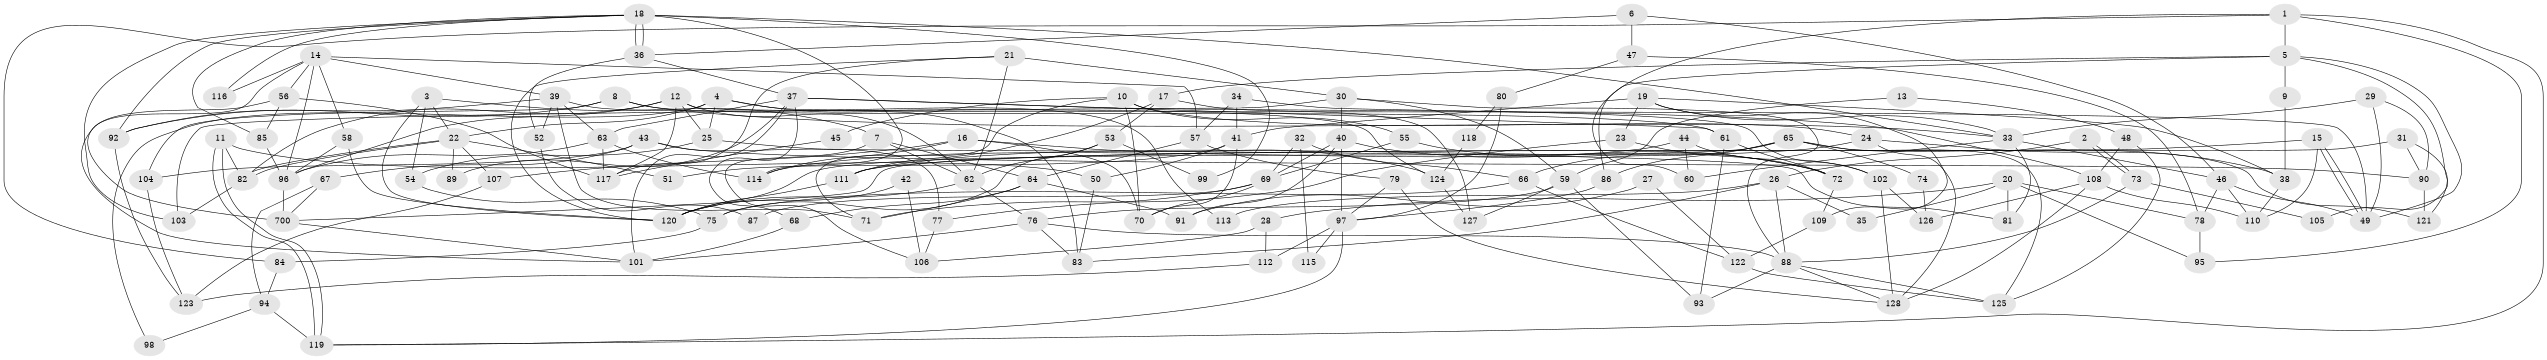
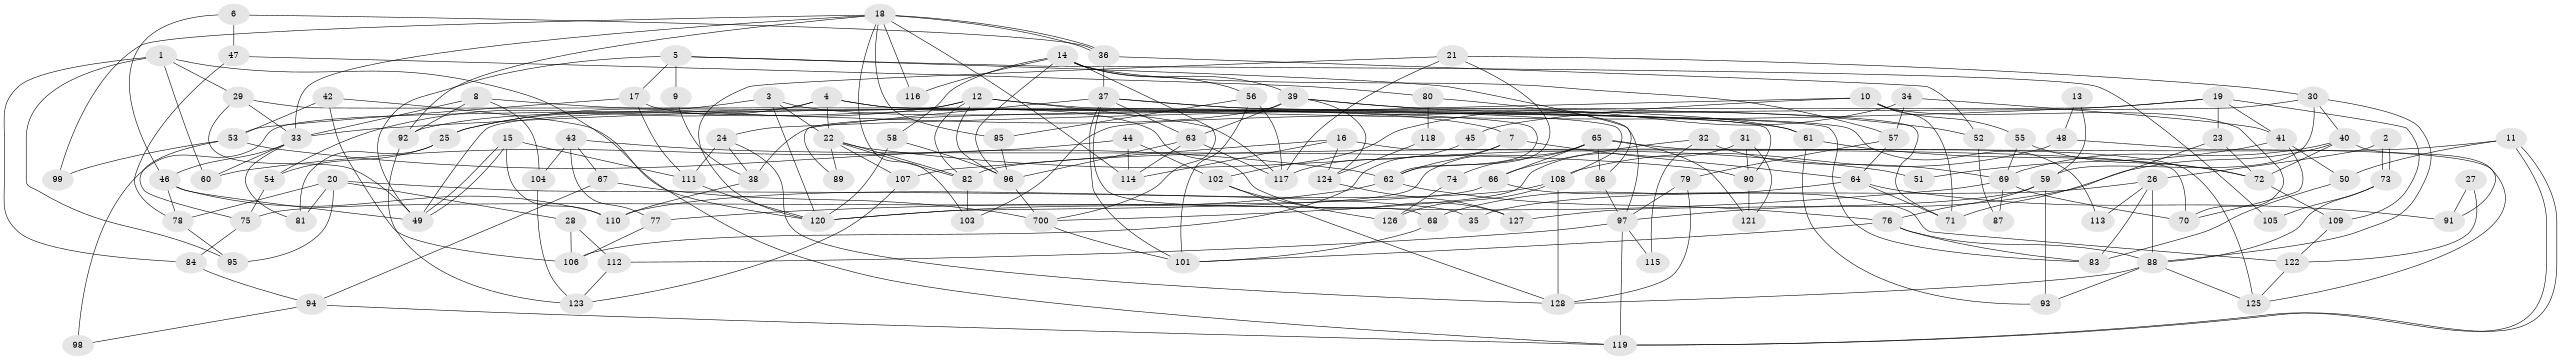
(2285, 35) -> (200, 76)
none -> (281, 118)
